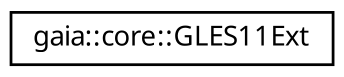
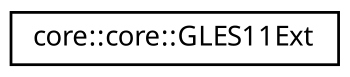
(172, 39) -> (175, 39)
